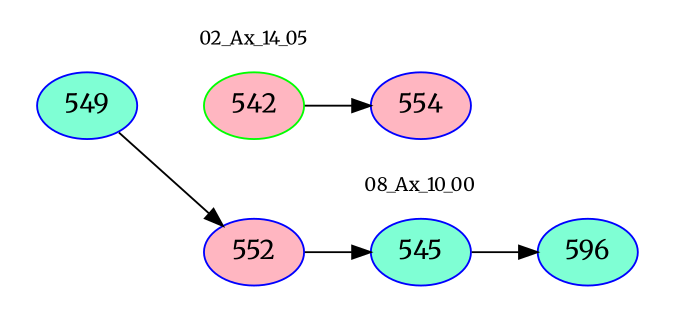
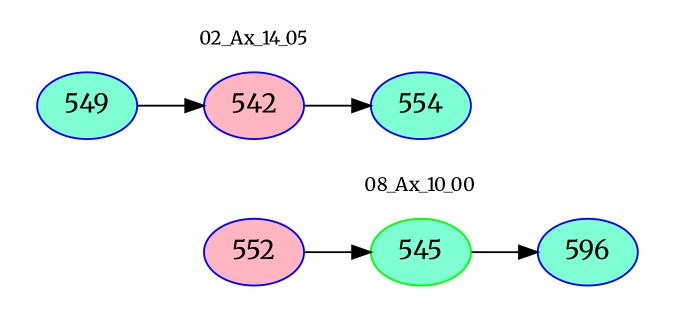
(254, 106) -> (254, 106)
(421, 106) -> (421, 106)
(164, 173) -> (162, 106)
(421, 252) -> (421, 252)
